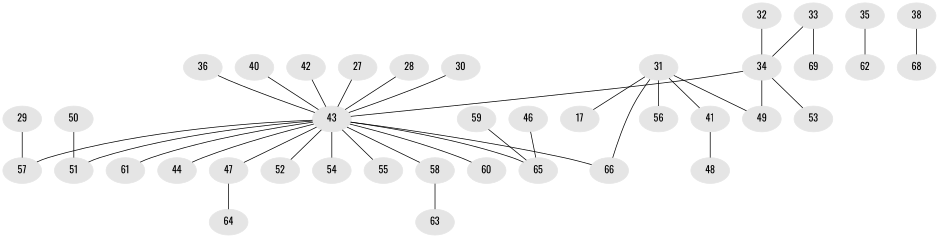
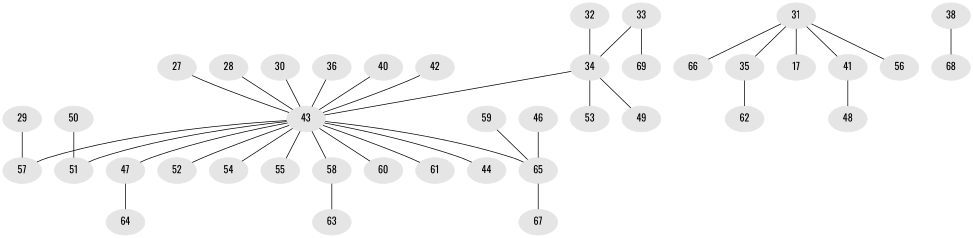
(710, 93) -> (770, 41)
(472, 140) -> none
none -> (538, 222)
